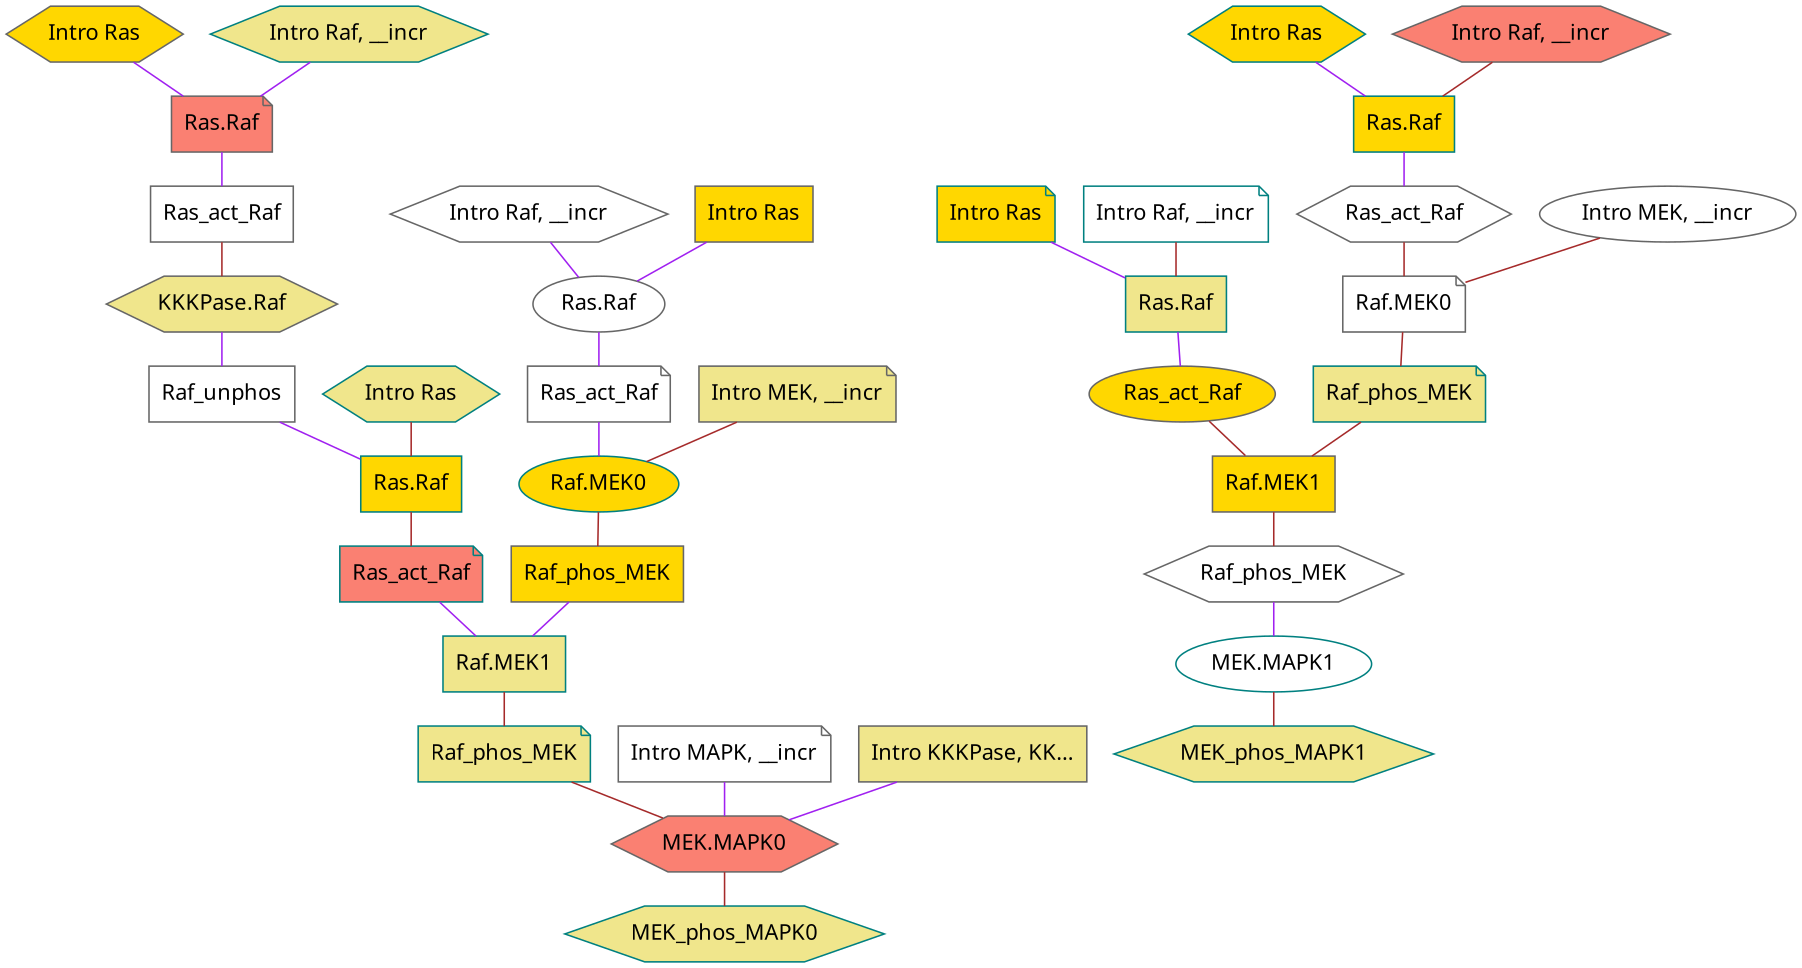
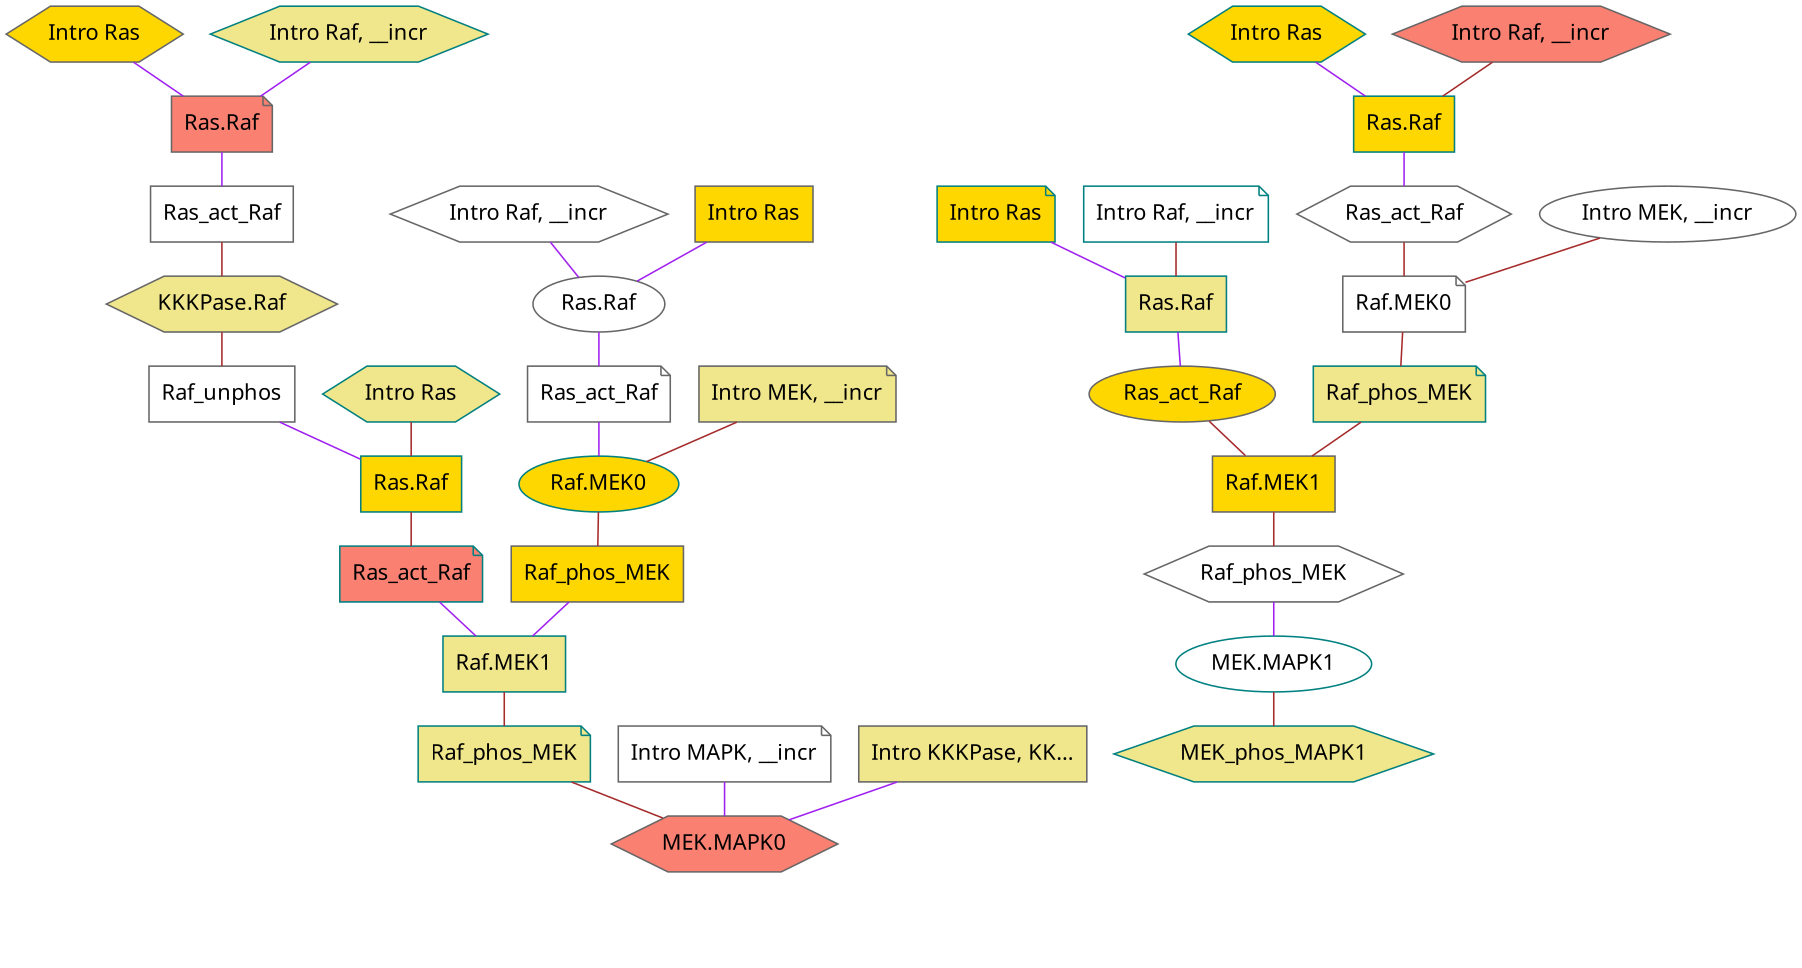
(222, 349) -> (222, 349)
(725, 934) -> none
